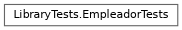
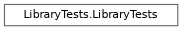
(91, 15) -> (91, 15)
